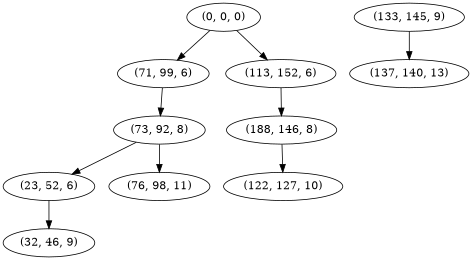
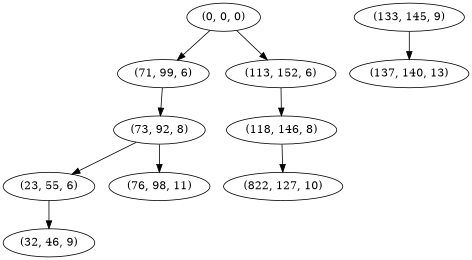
(282, 130) -> (282, 130)
(49, 186) -> (49, 186)
(283, 186) -> (283, 186)
